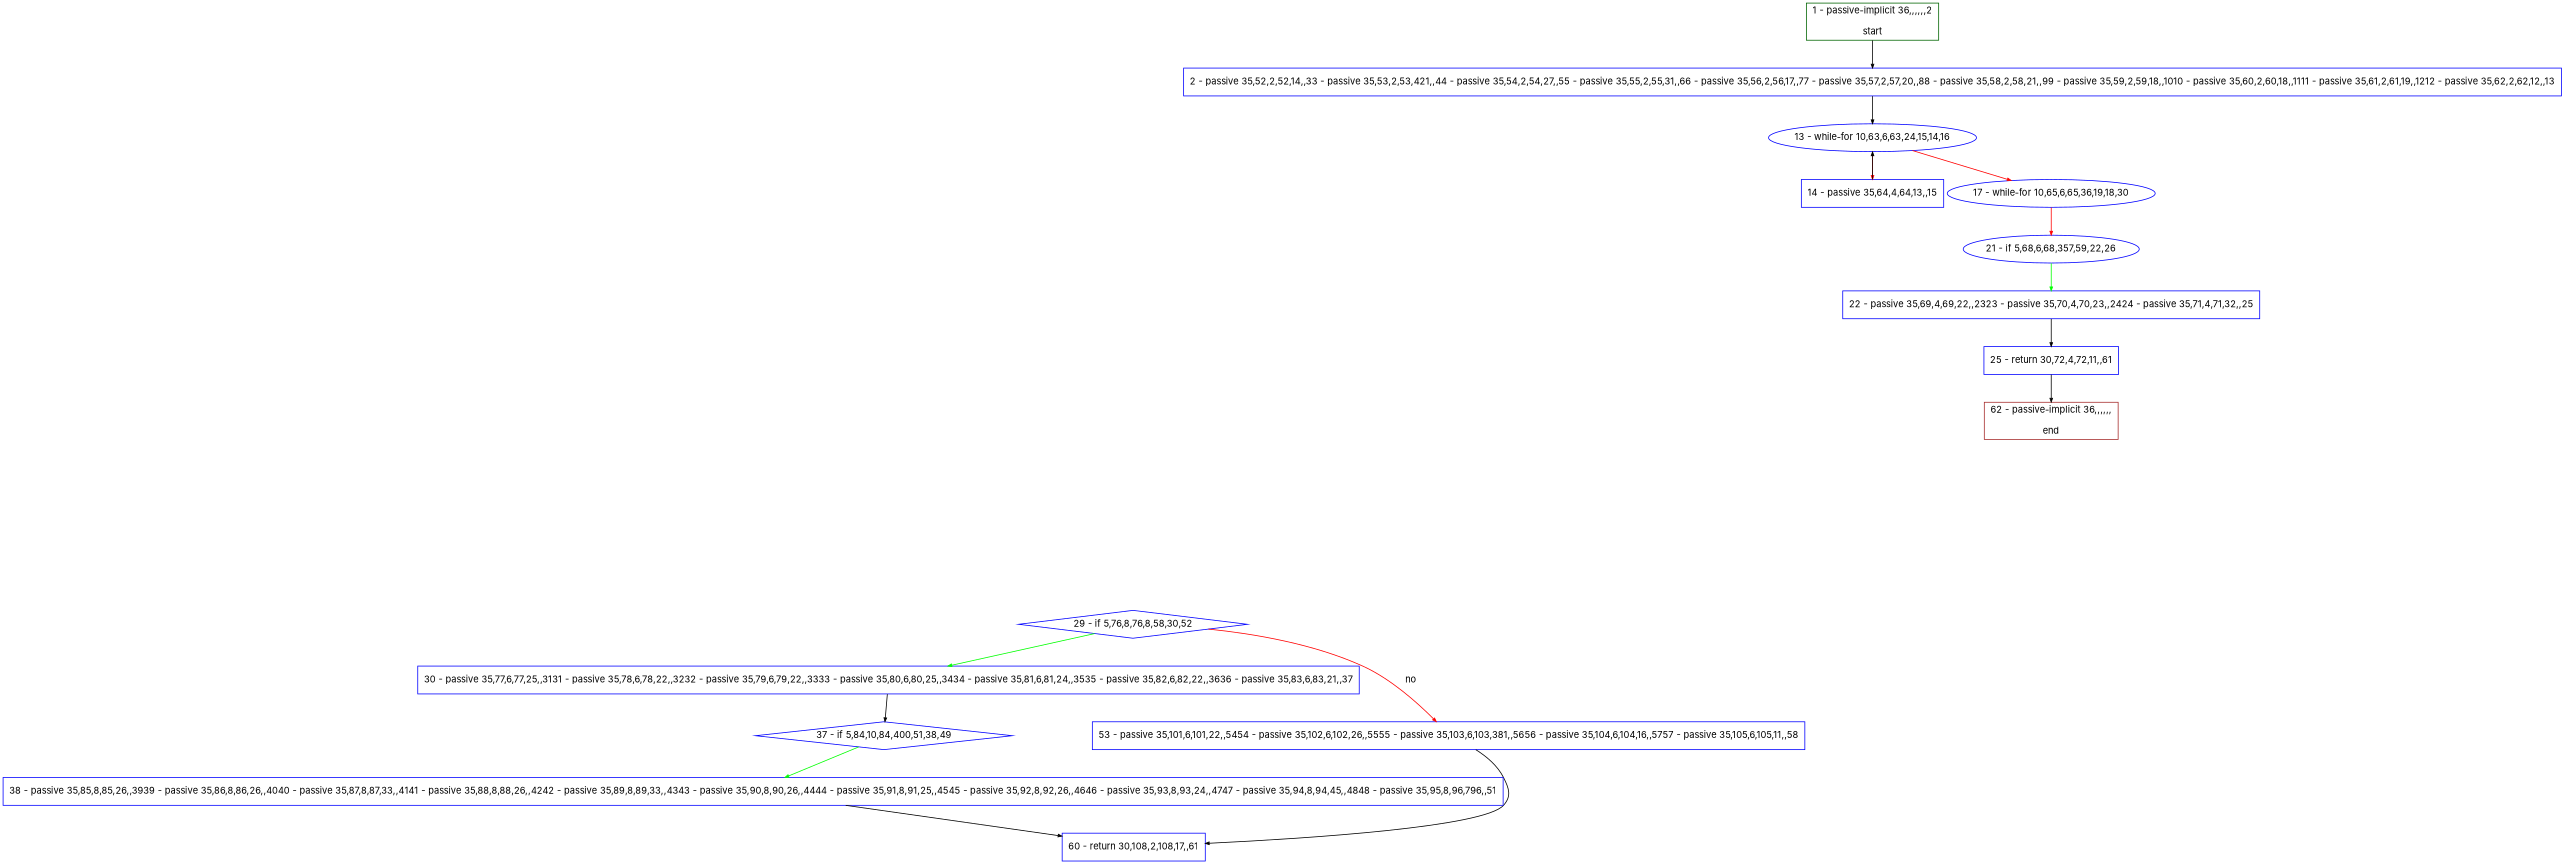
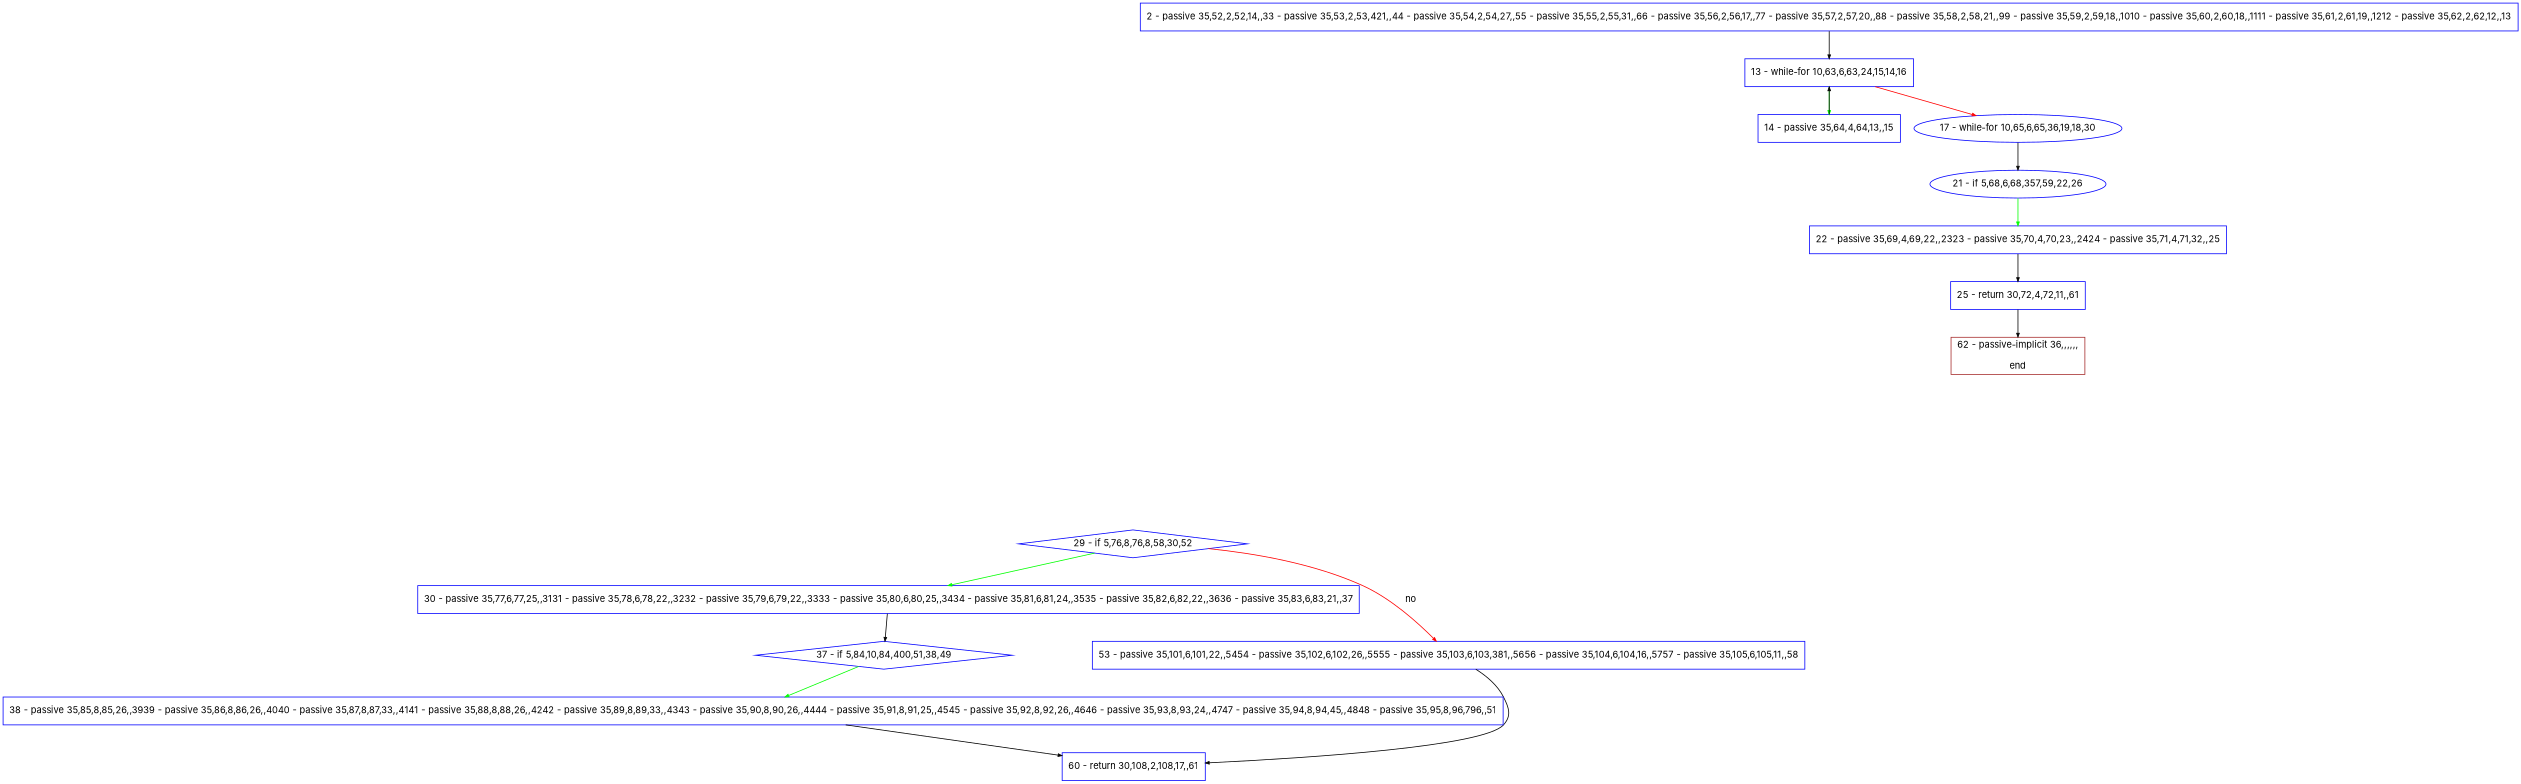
(1873, 22) -> none
(1873, 138) -> (1829, 73)
(1873, 164) -> (1829, 99)
(2051, 219) -> (2018, 154)
